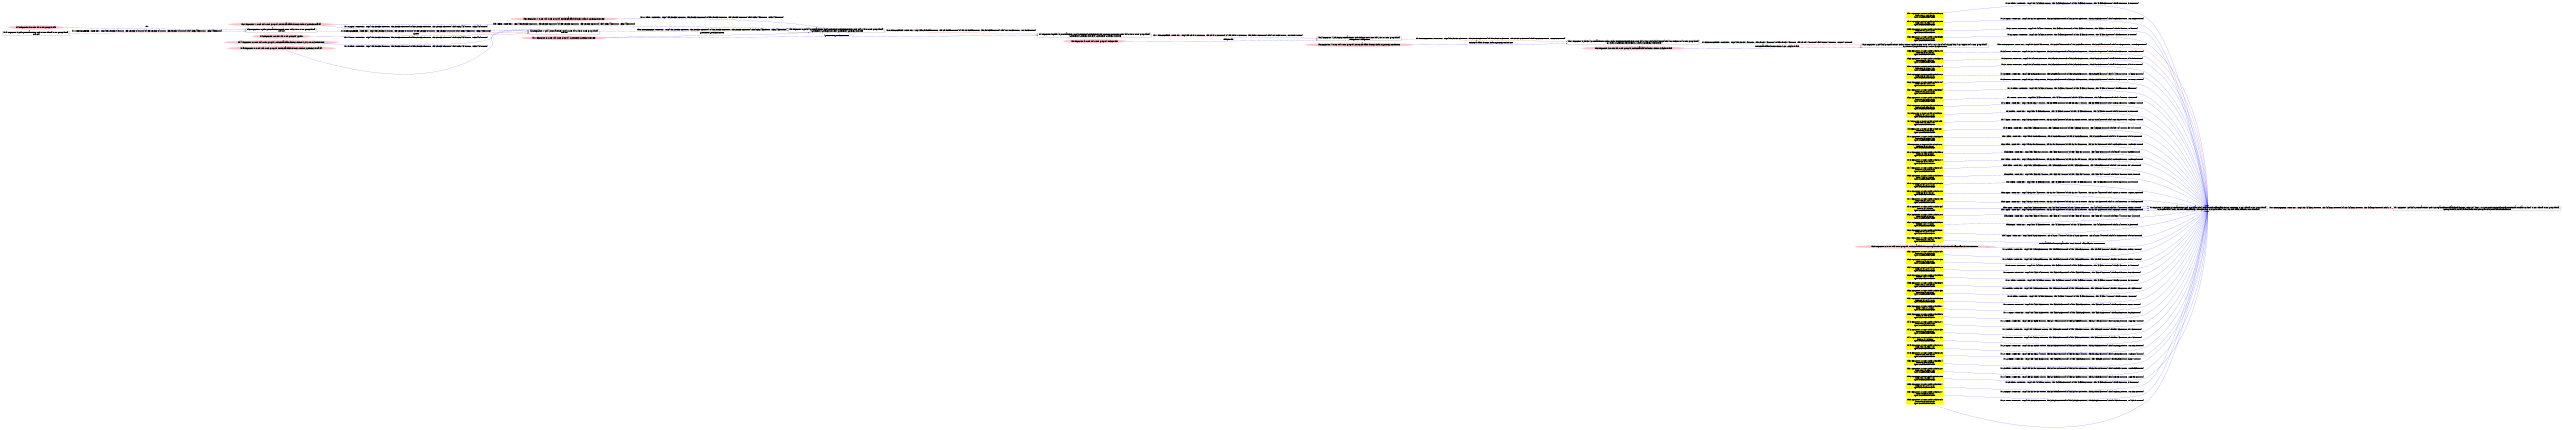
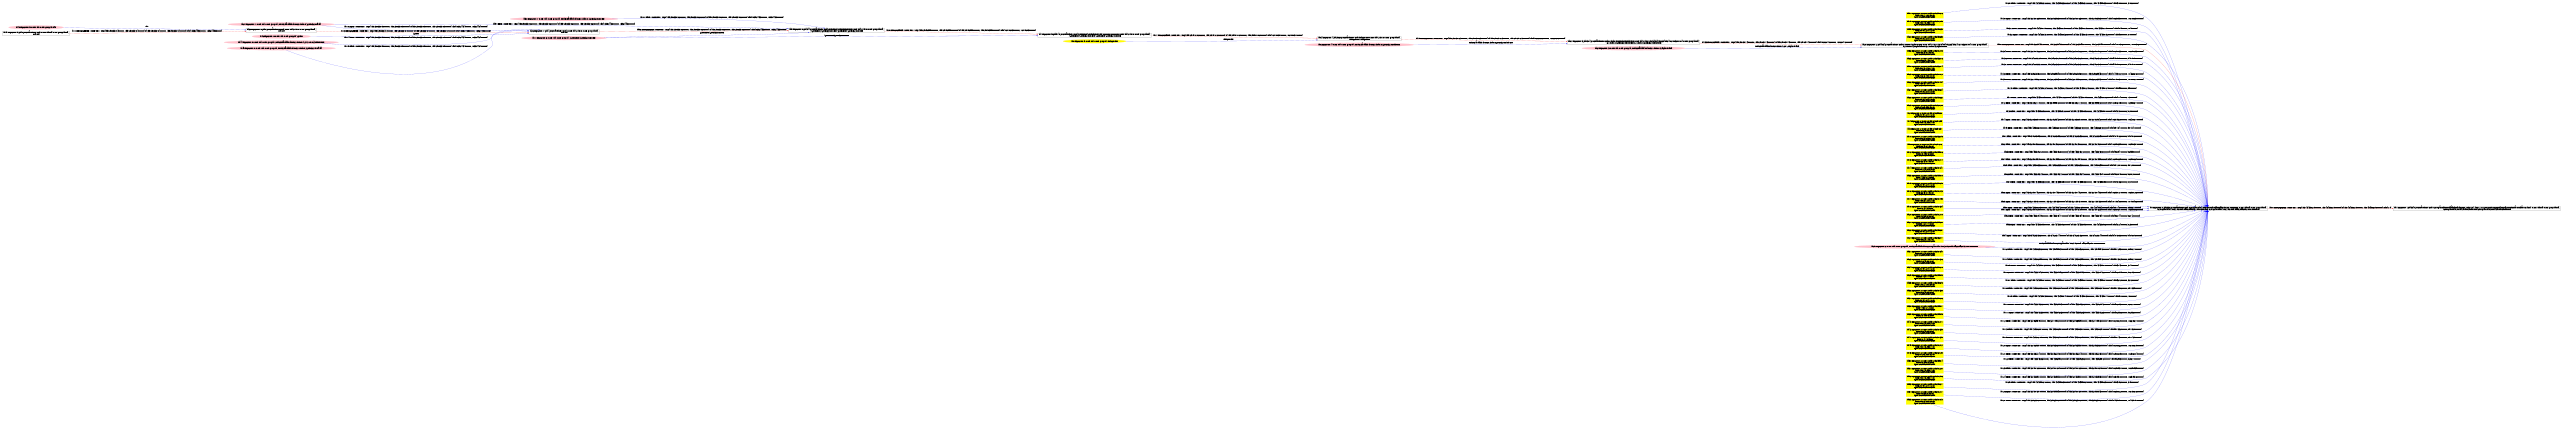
(1095, 41) -> (1095, 41)
